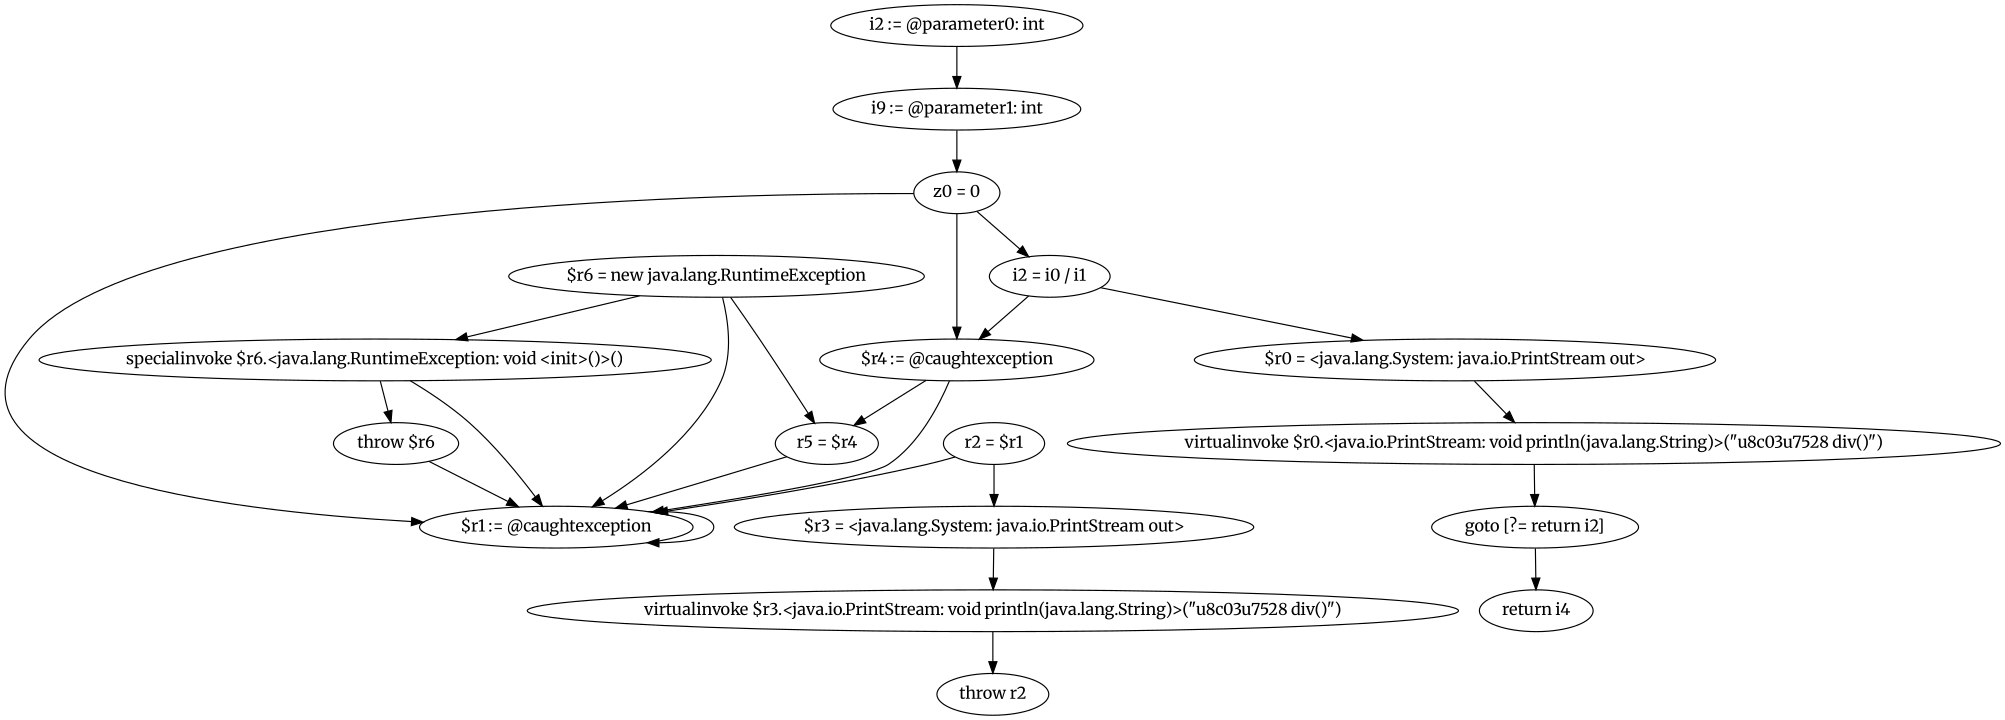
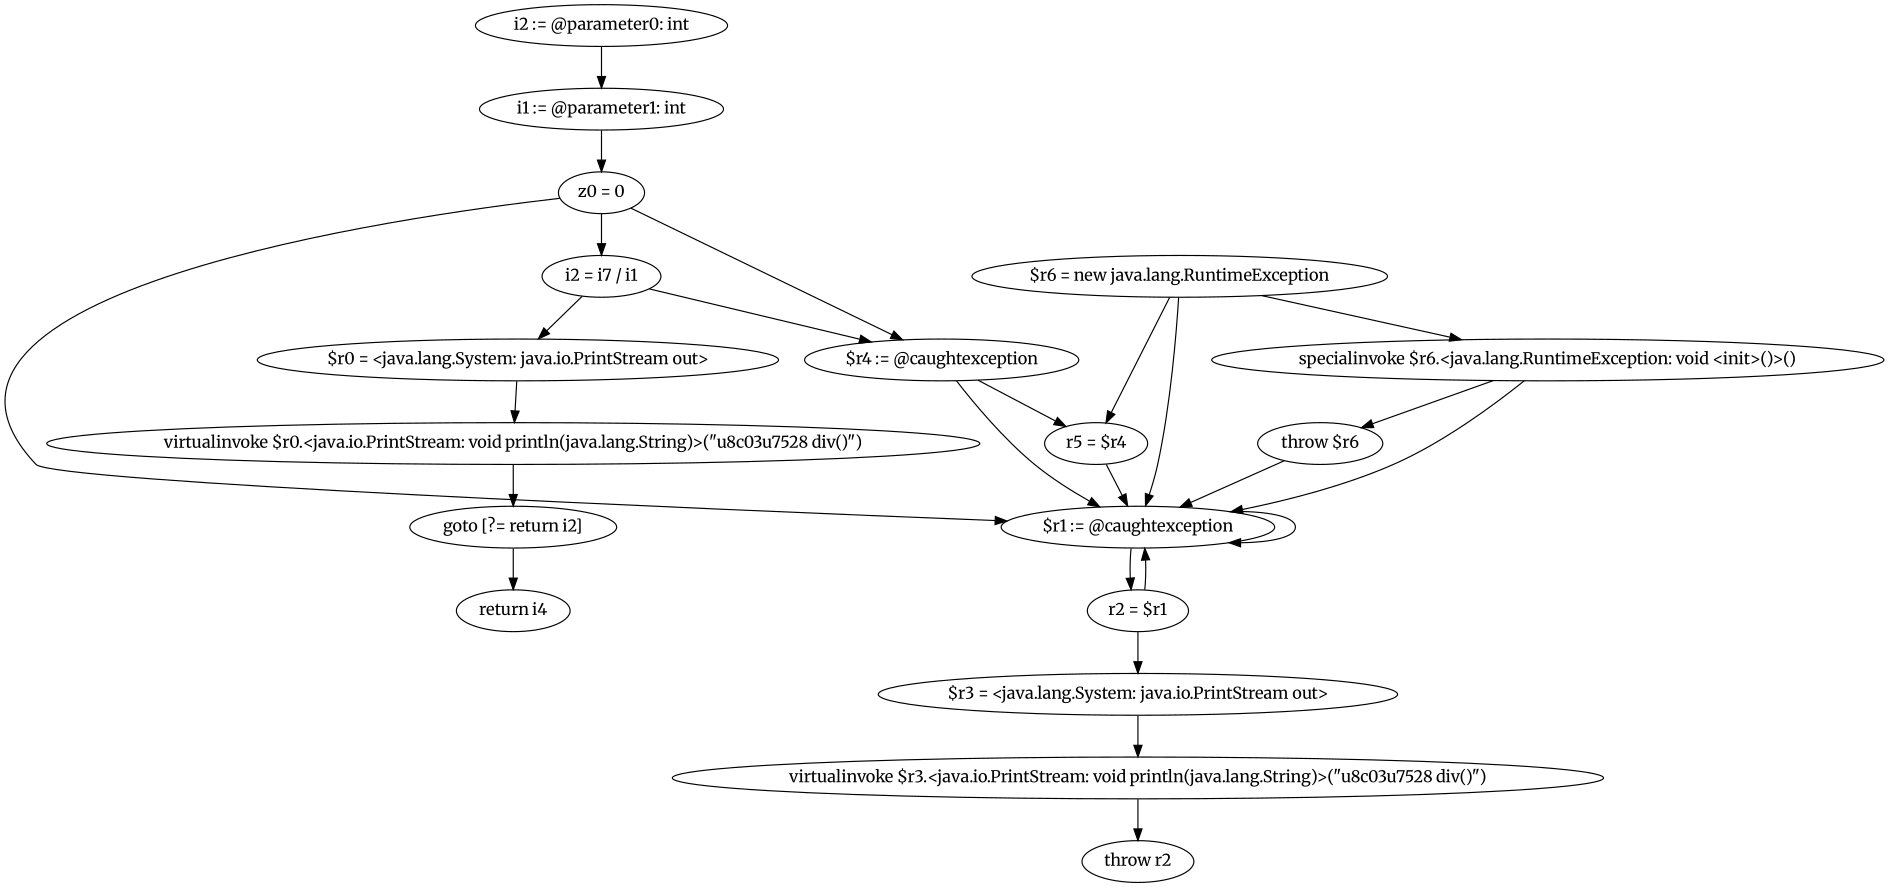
(957, 109) -> (602, 109)
(1050, 276) -> (602, 276)
none -> (1130, 563)
